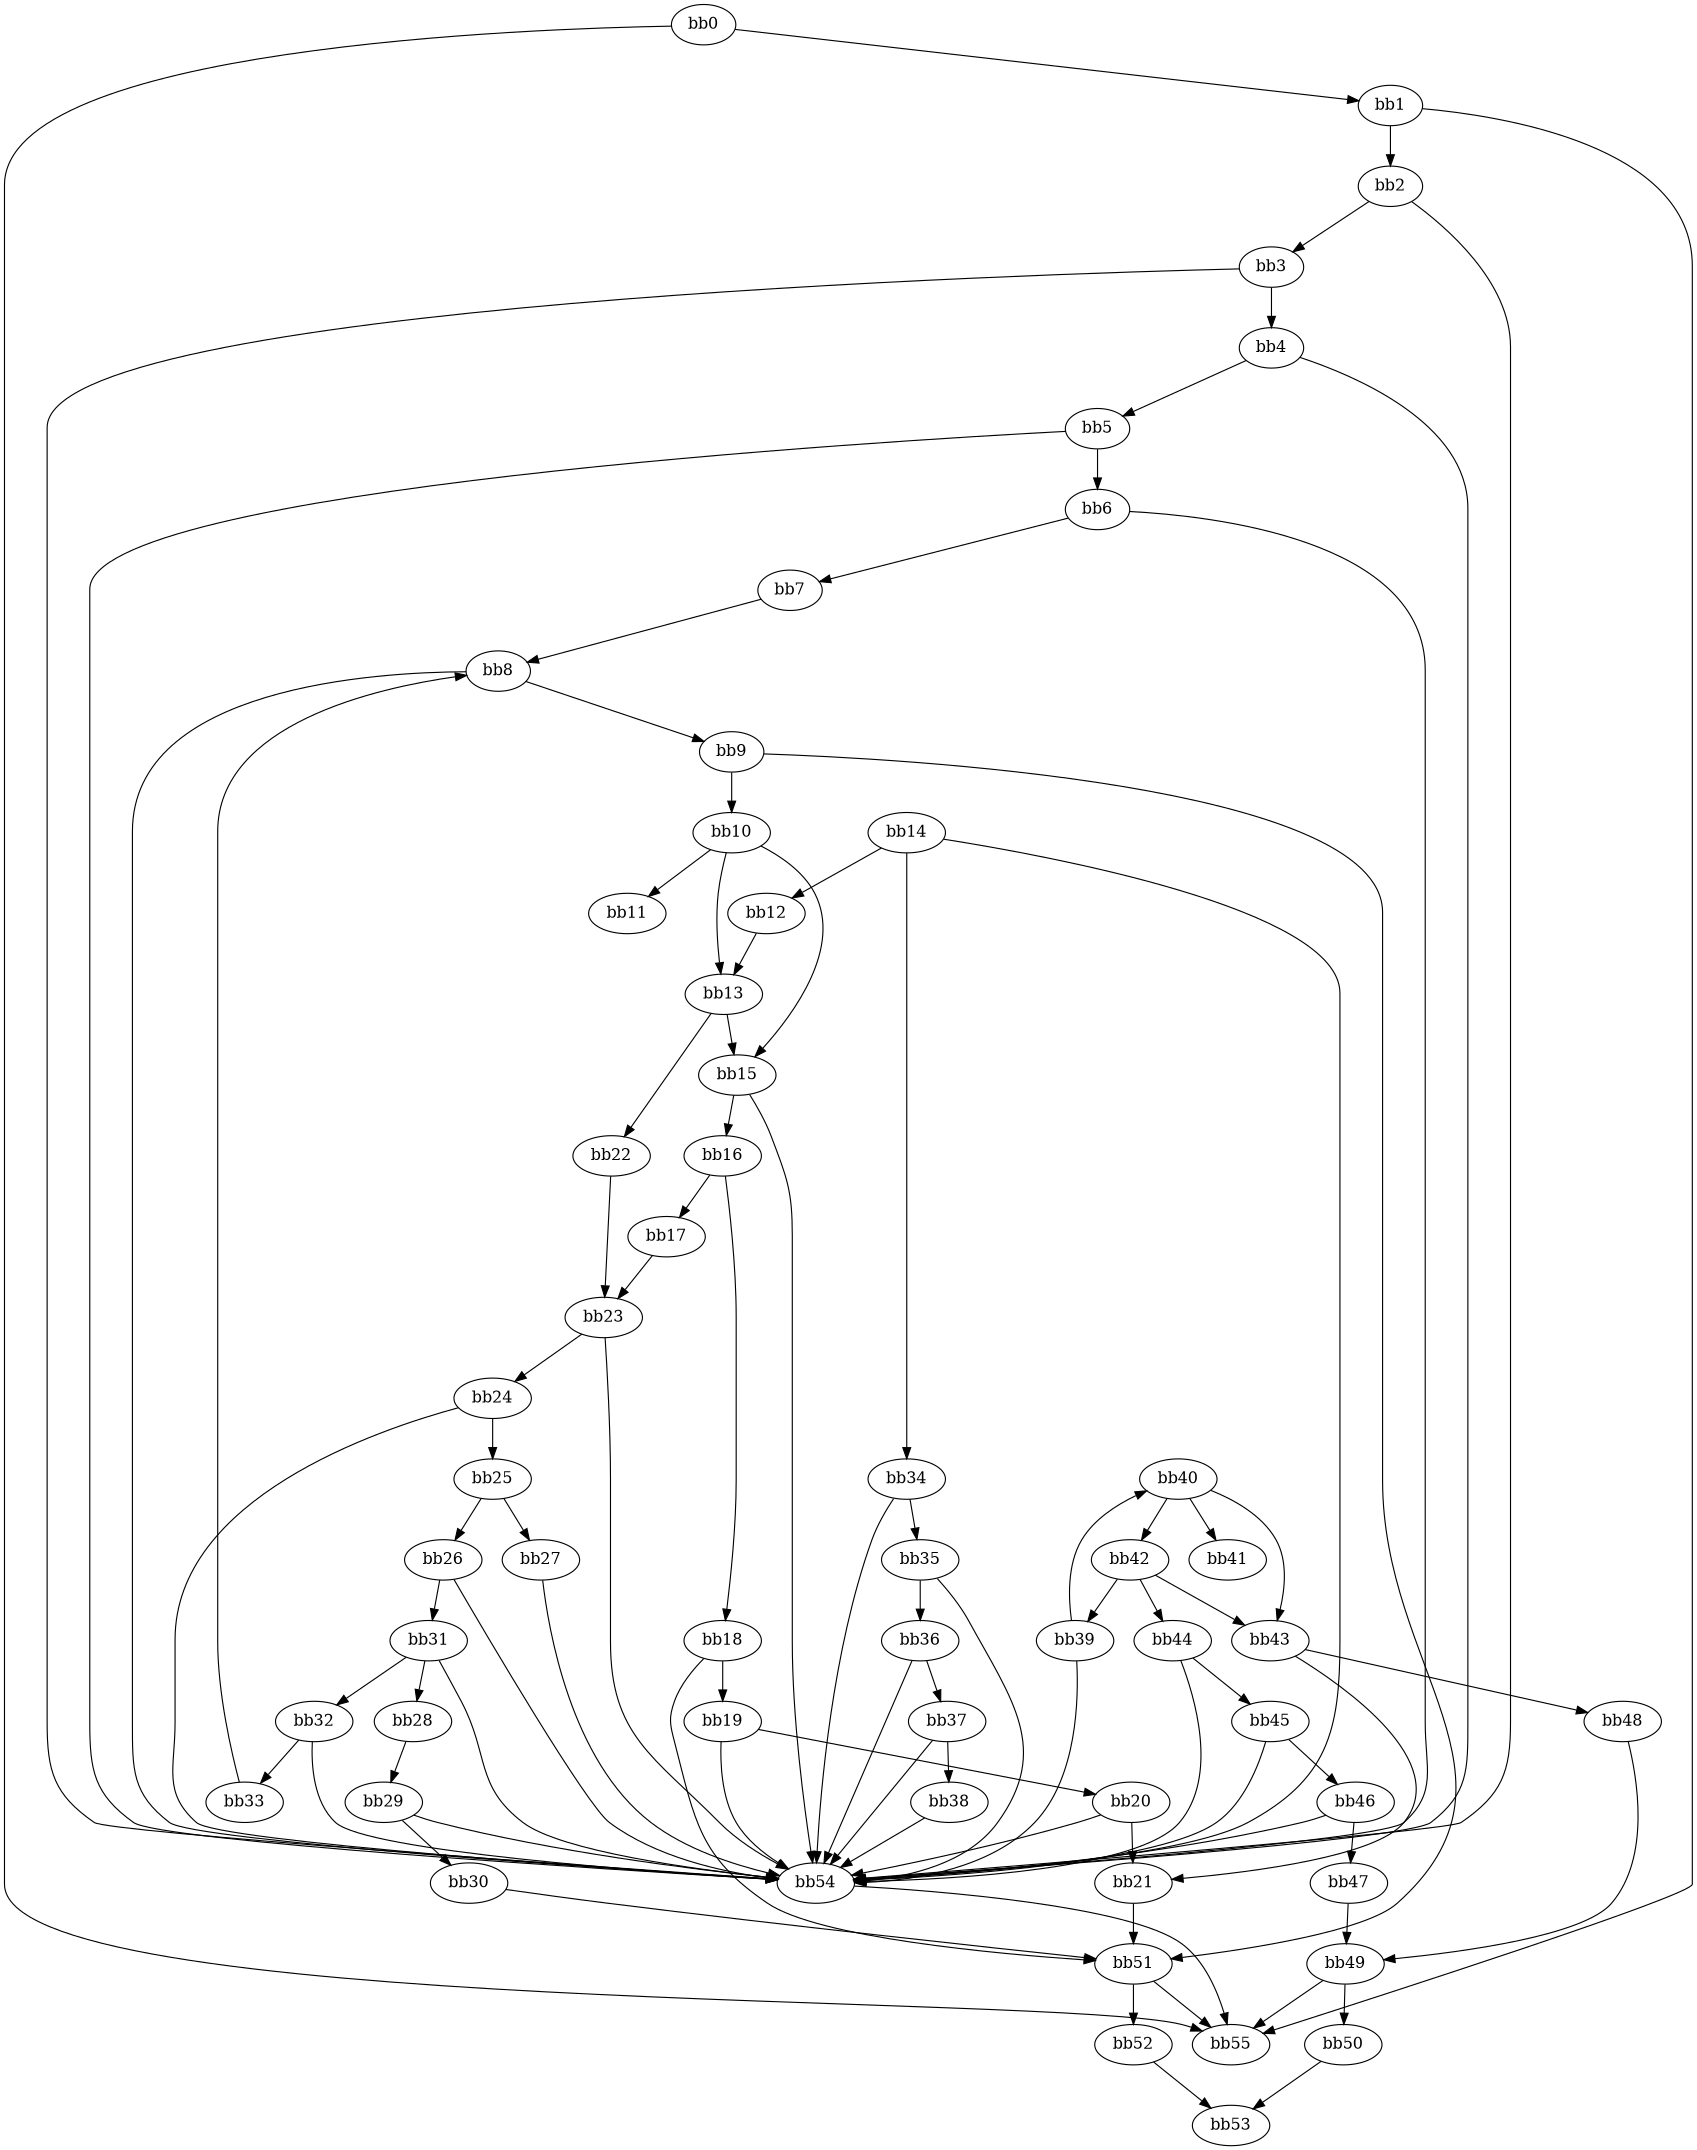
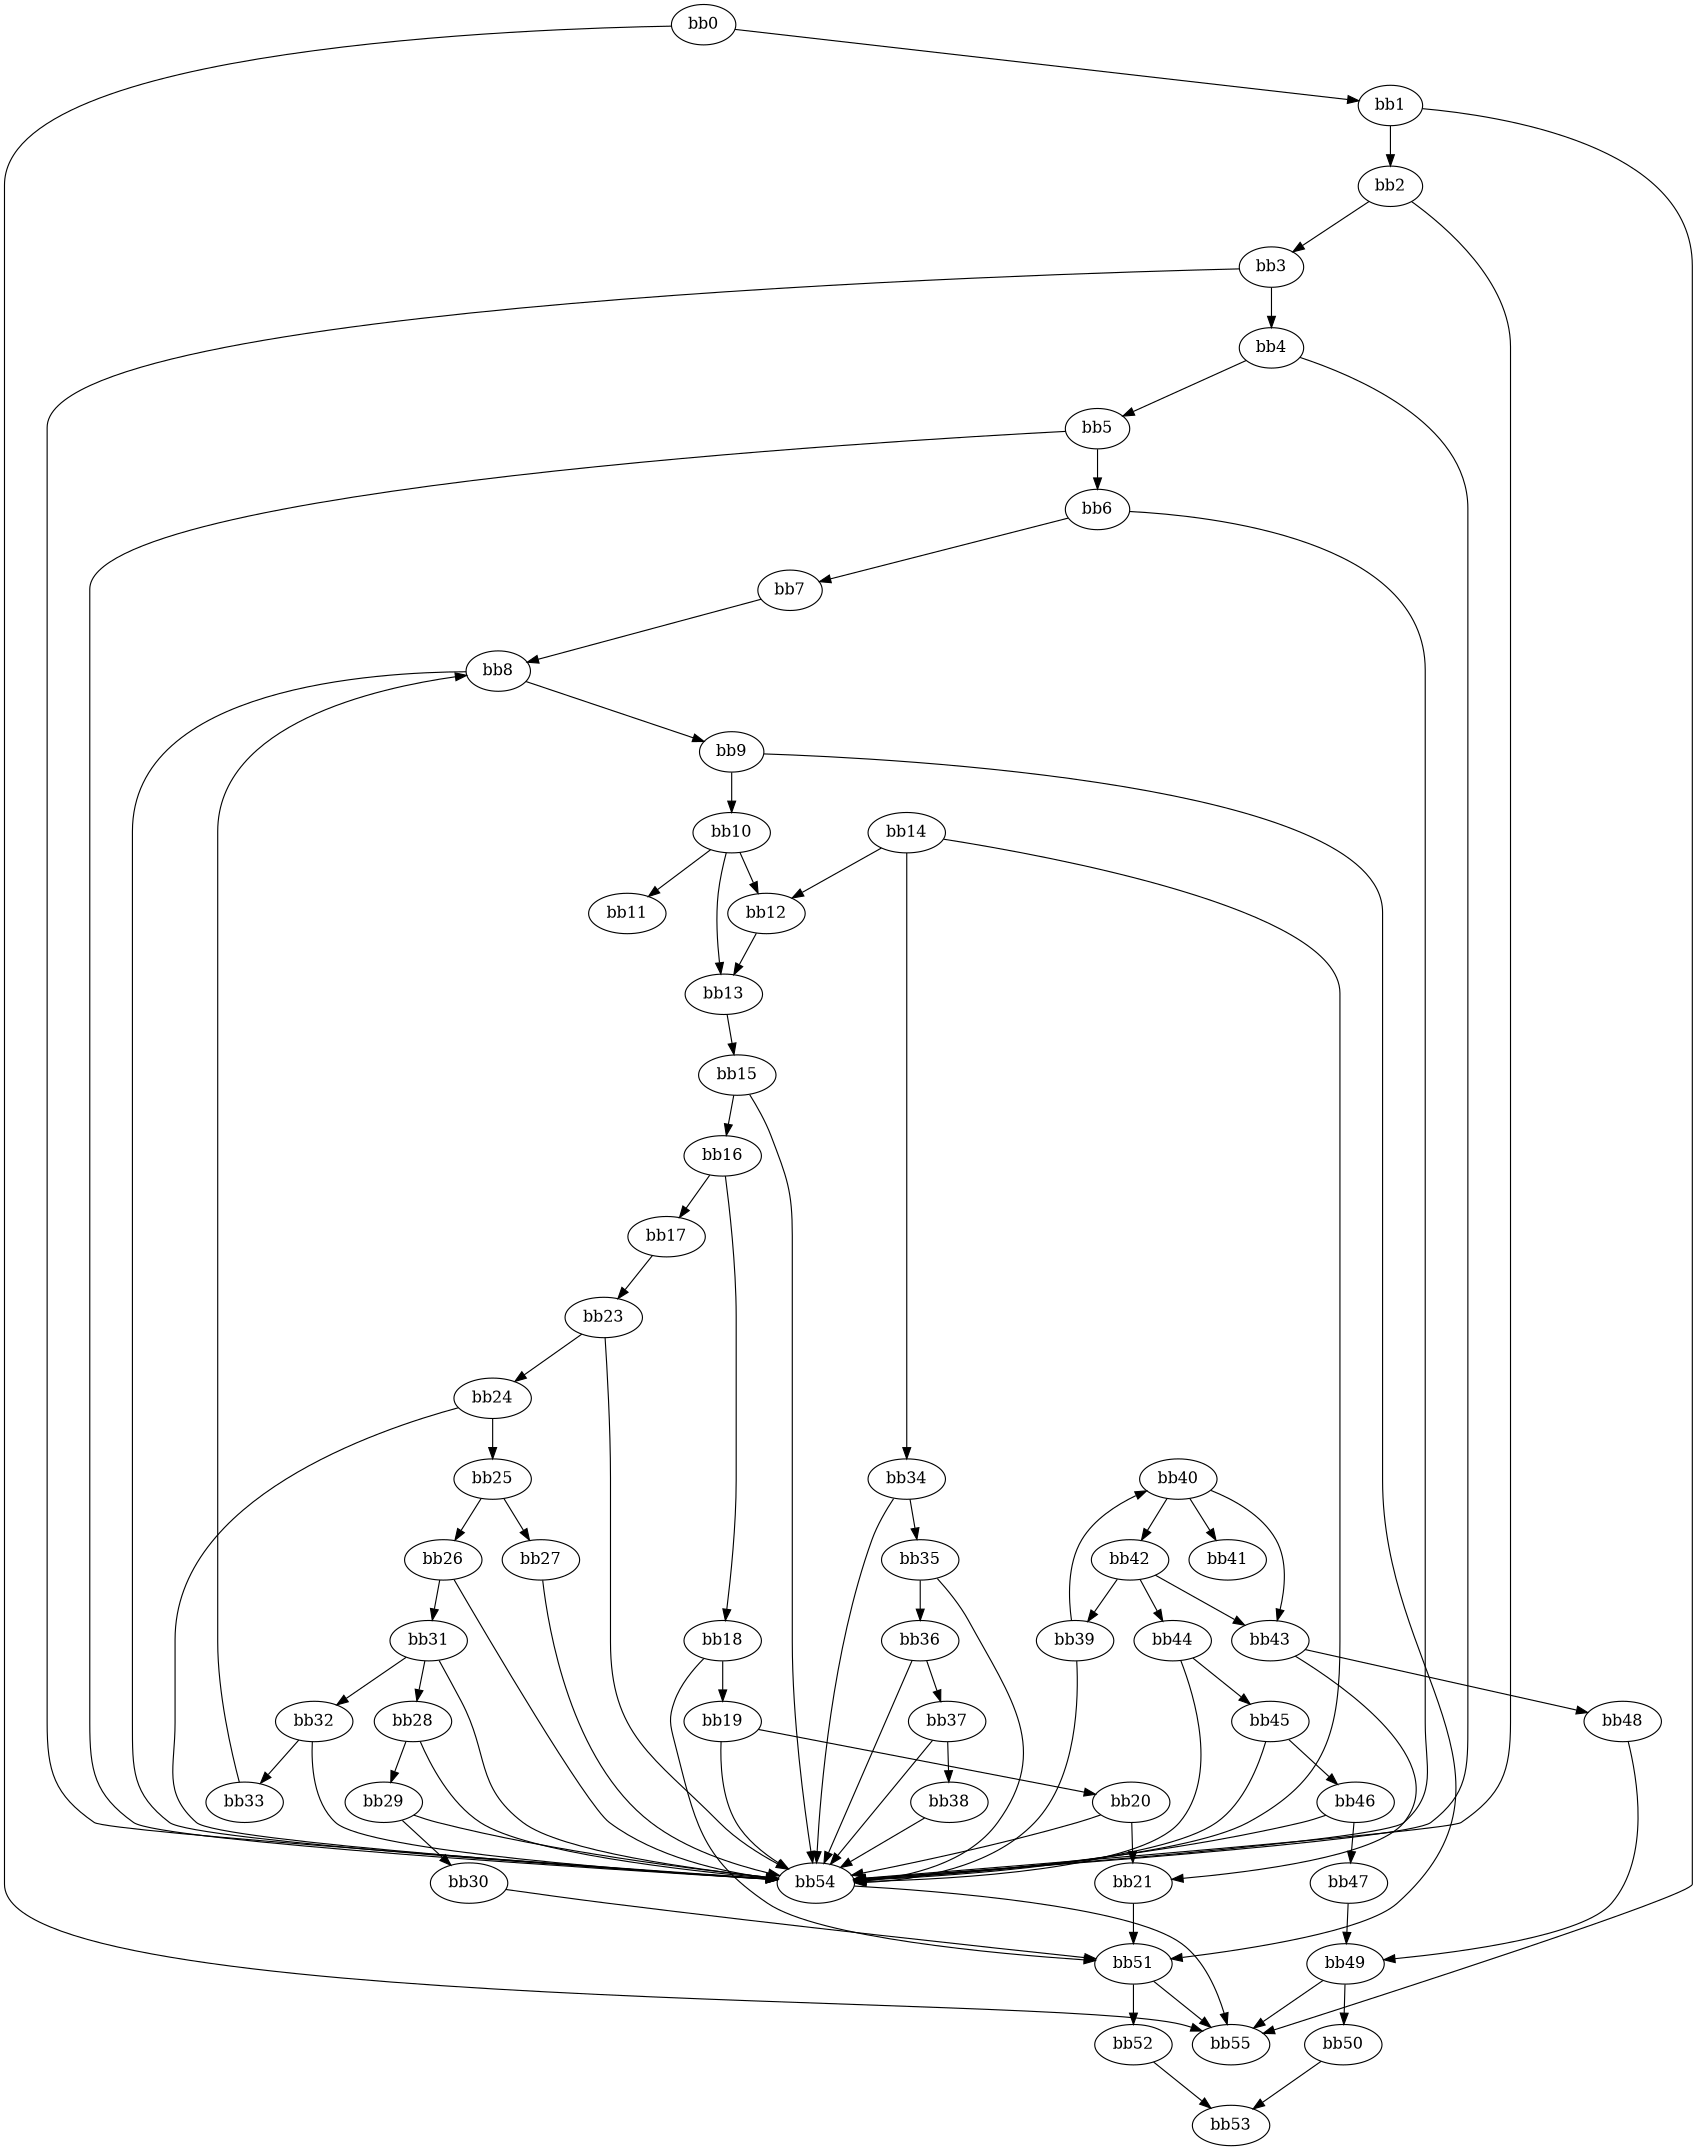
(821, 942) -> (747, 868)
(612, 1156) -> none
none -> (486, 1825)
